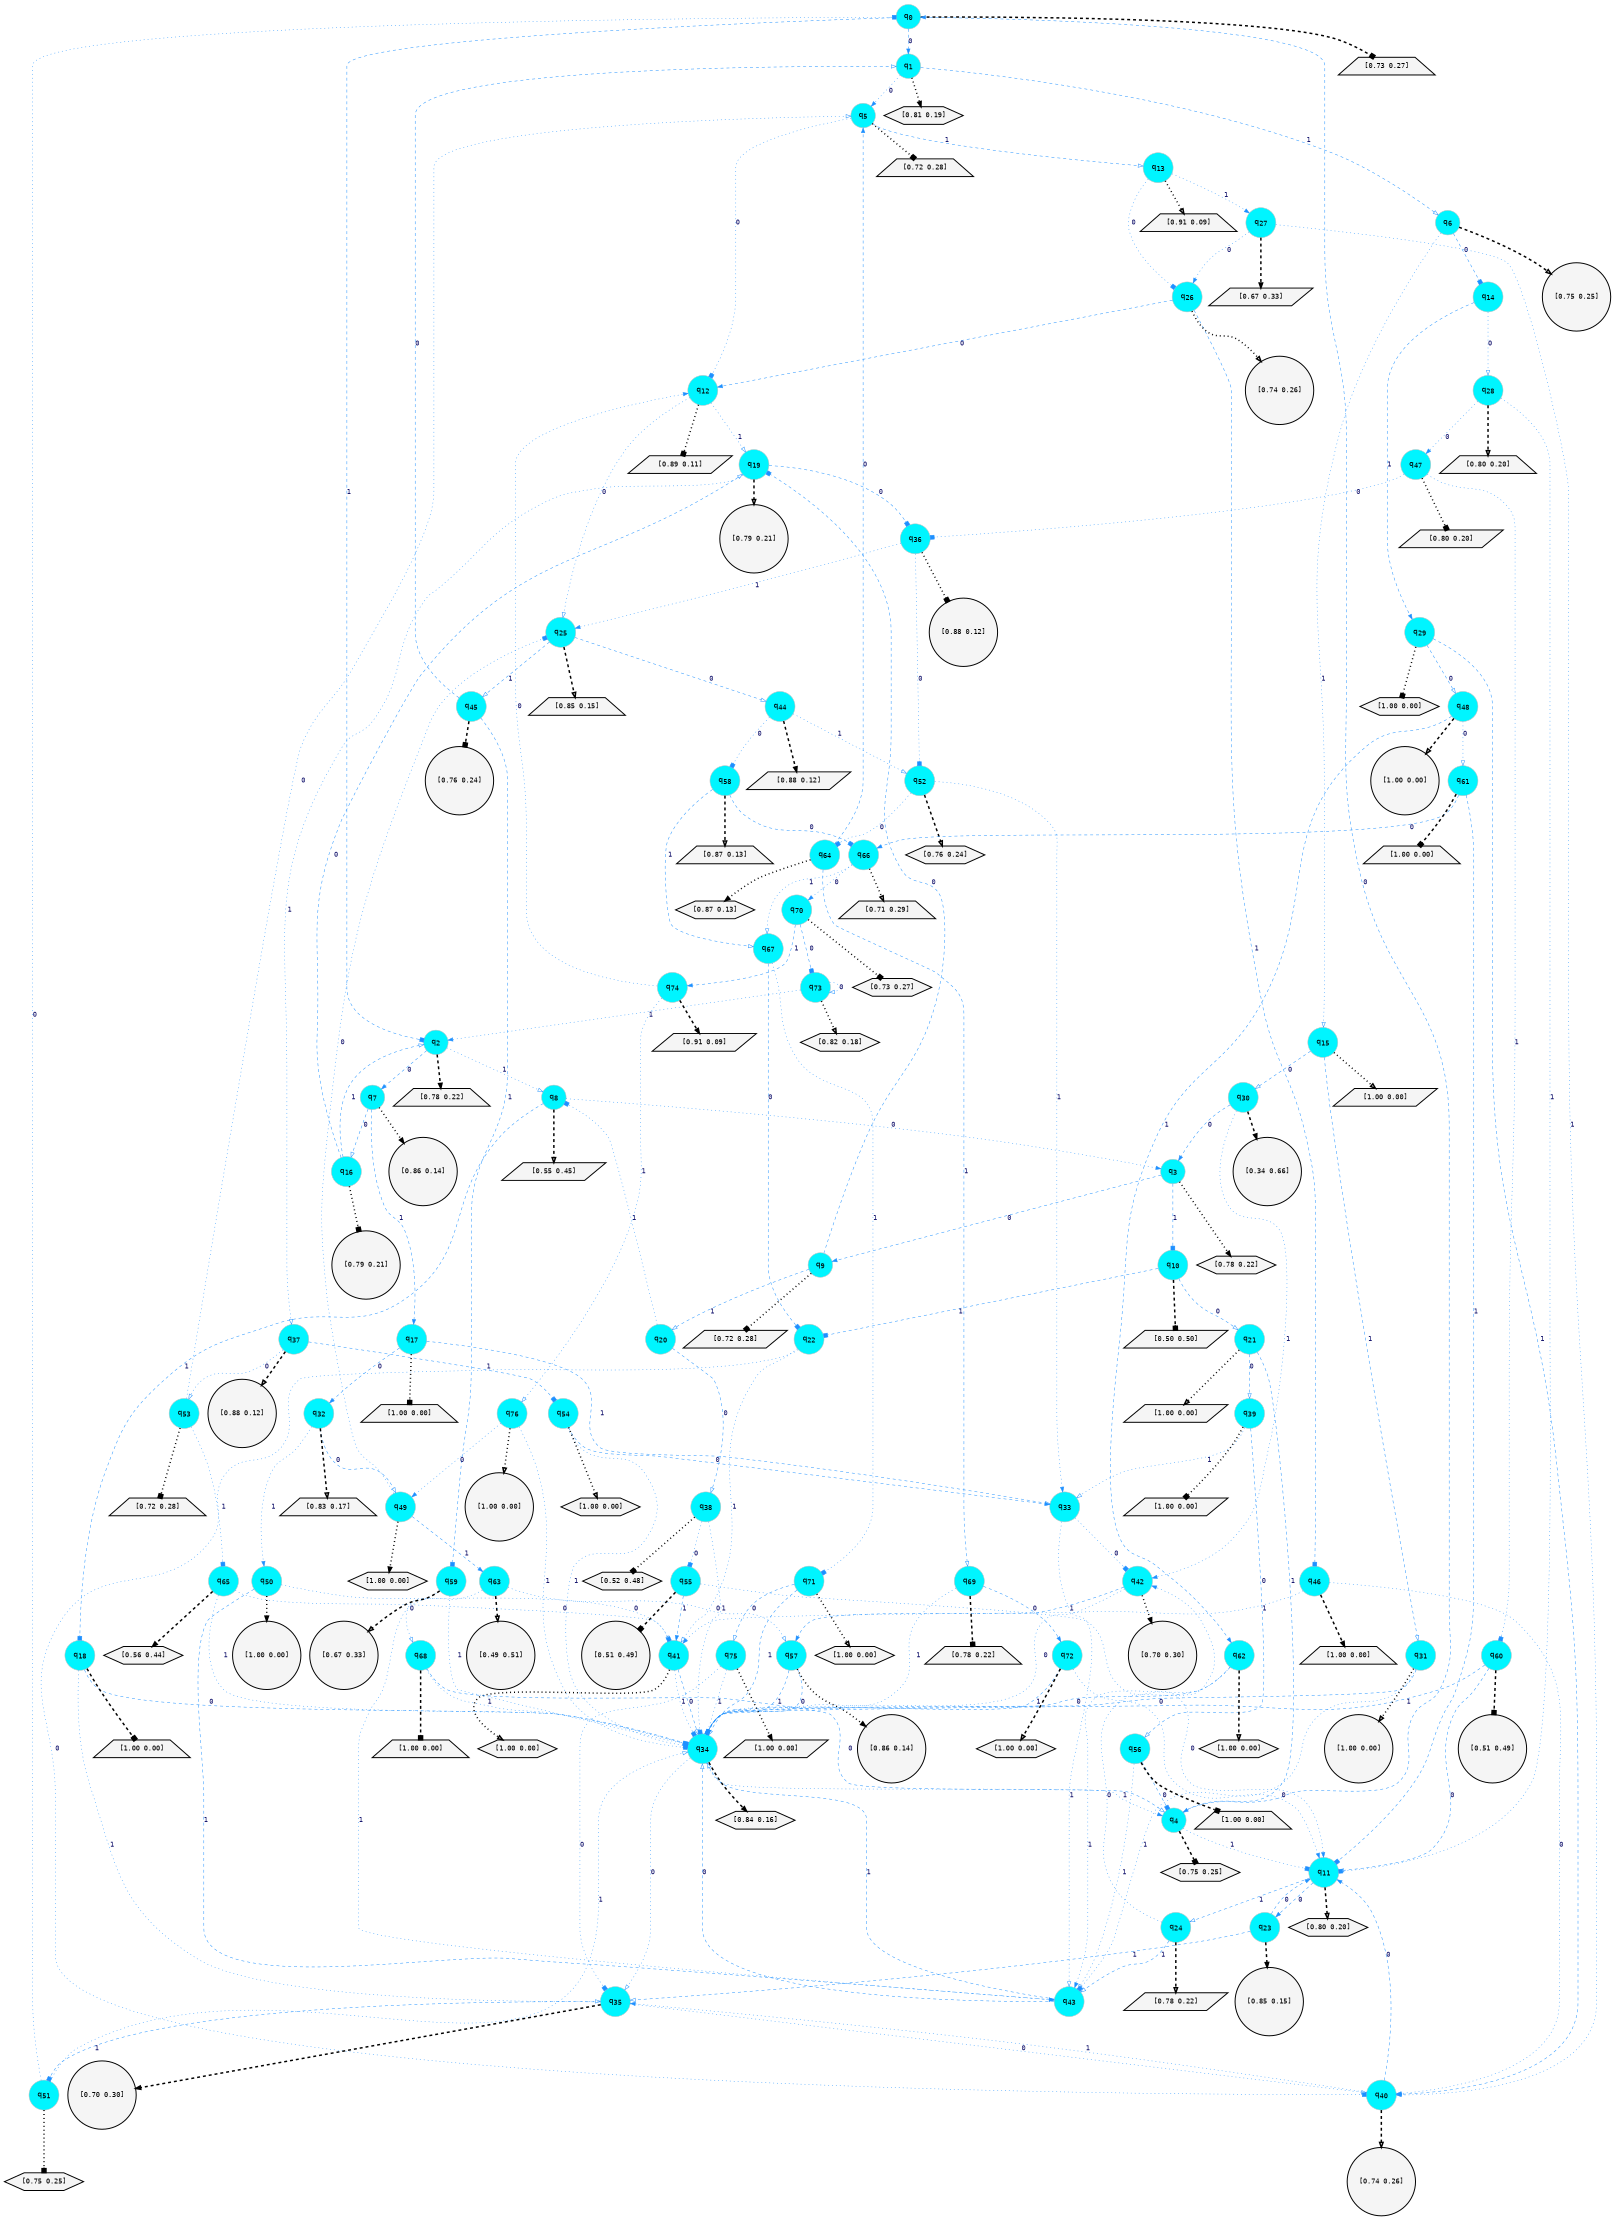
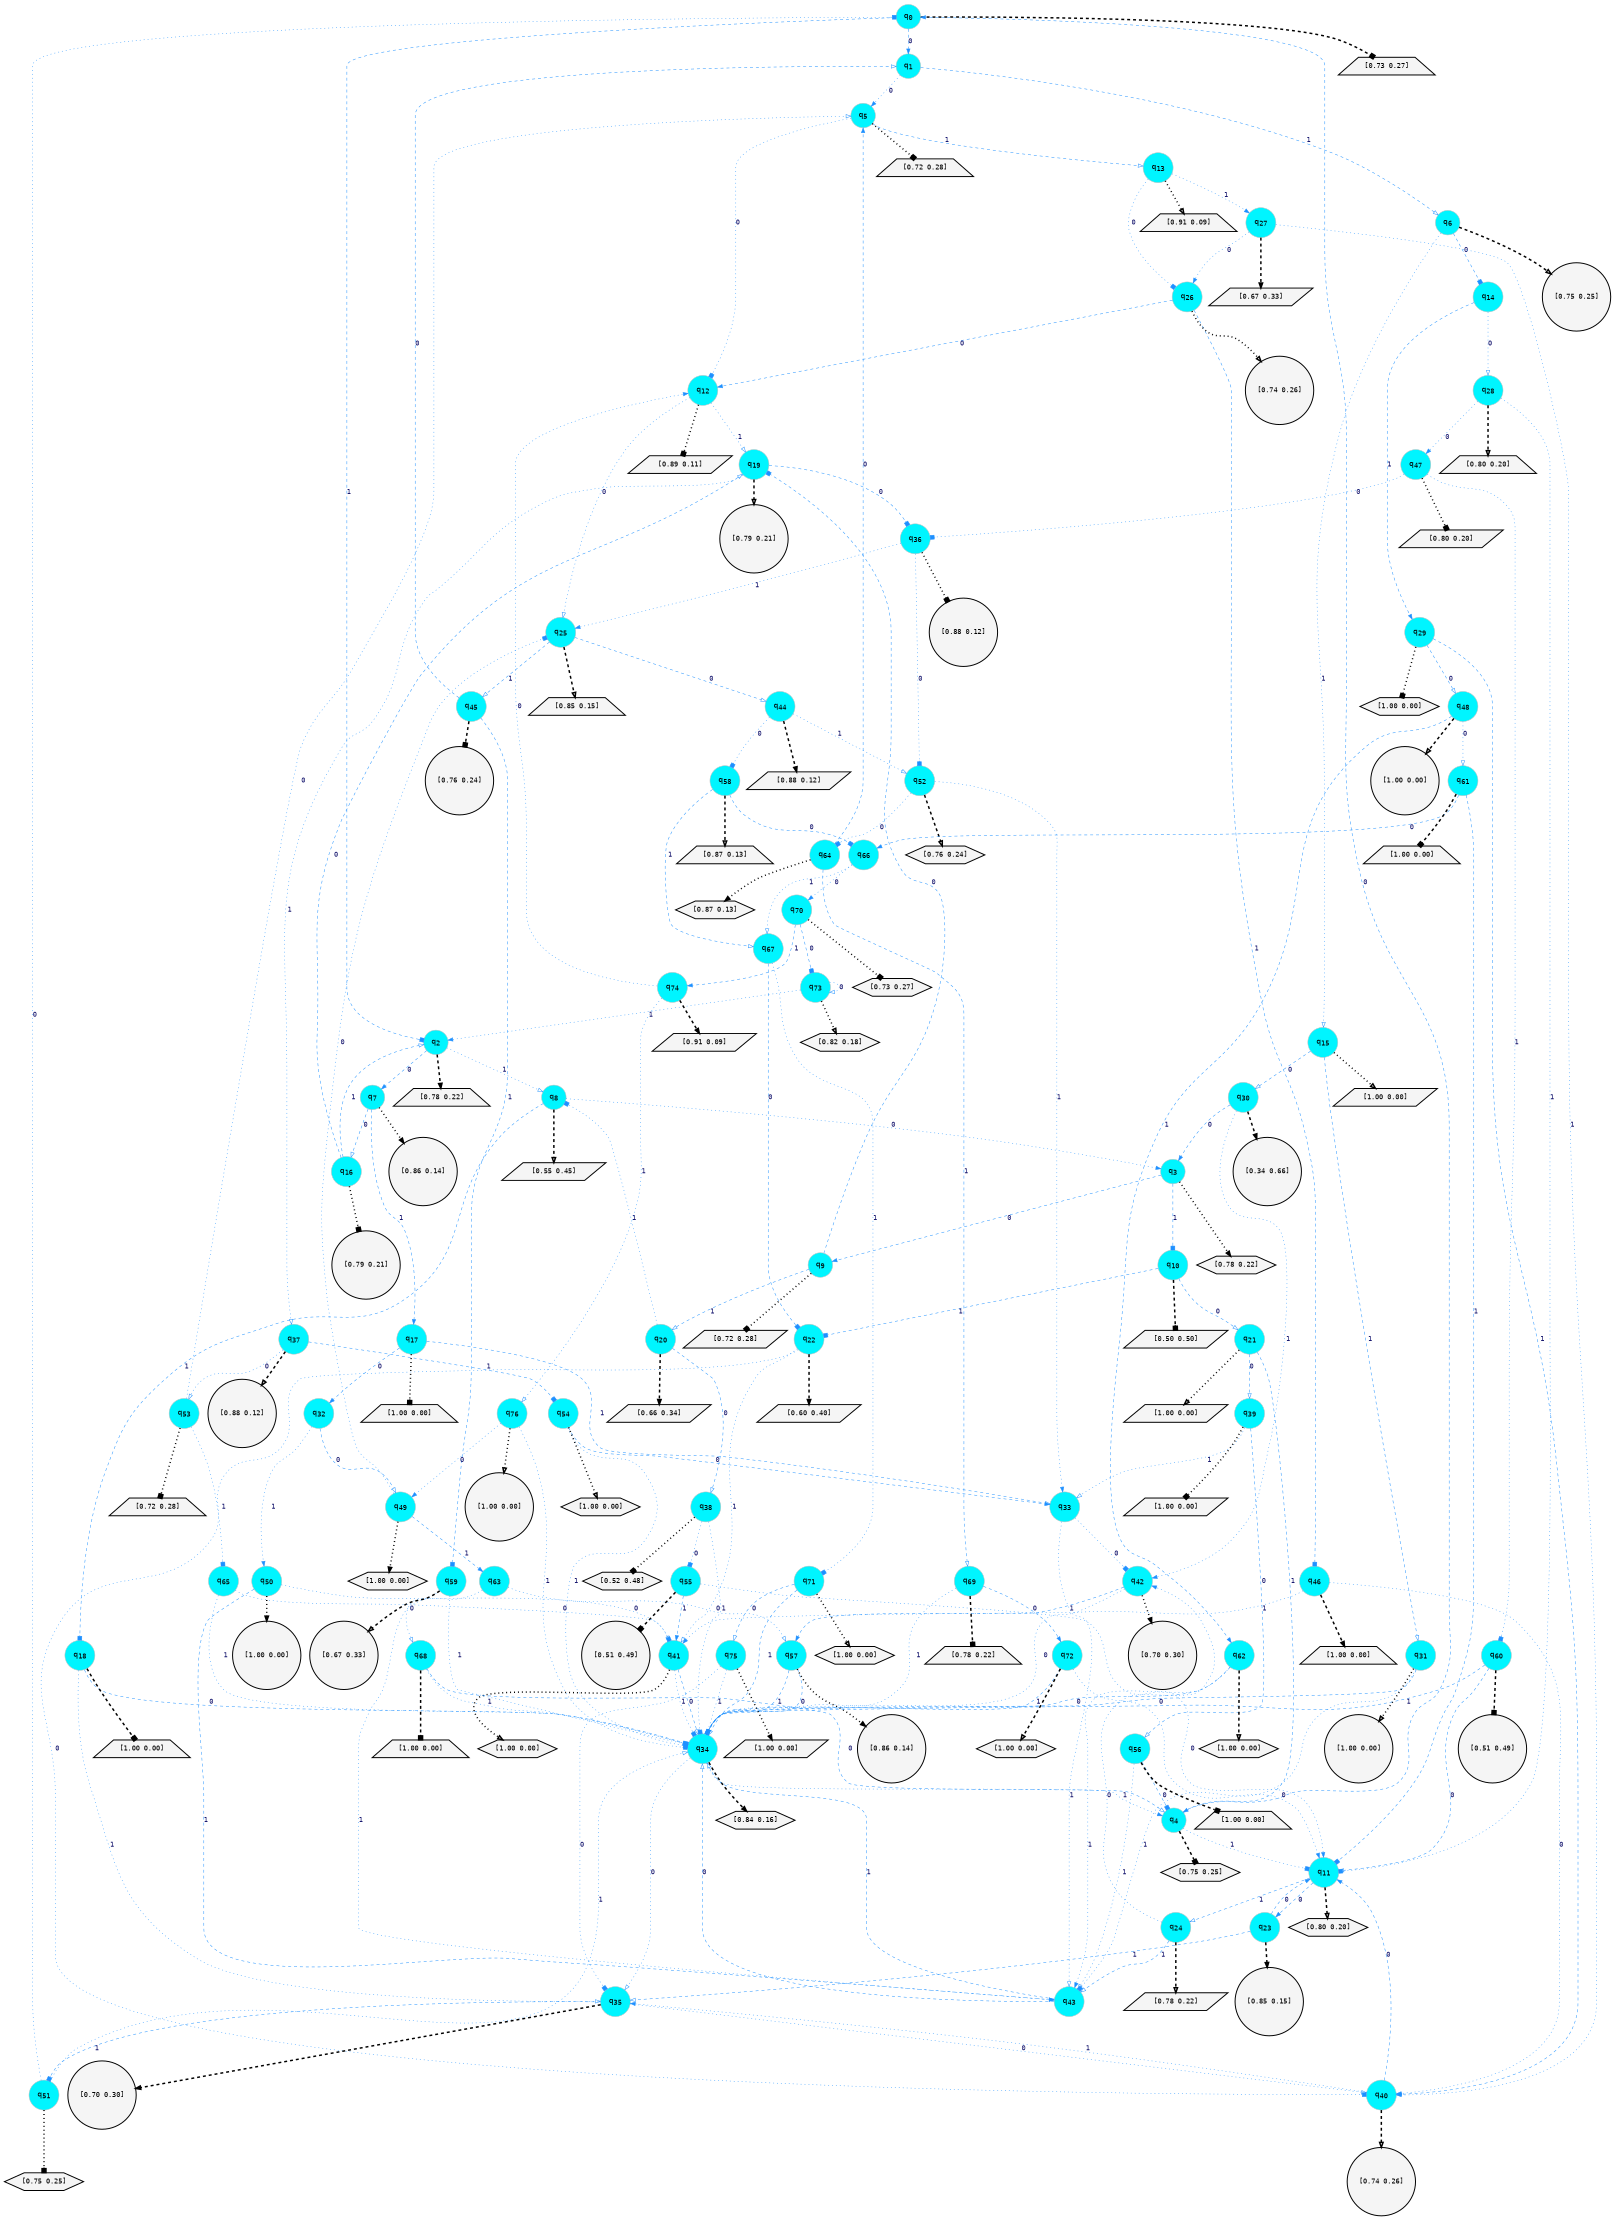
(924, 116) -> none
(887, 910) -> none
none -> (659, 1413)
none -> (809, 1413)
(328, 1507) -> none
(143, 1655) -> none
(501, 1655) -> none
